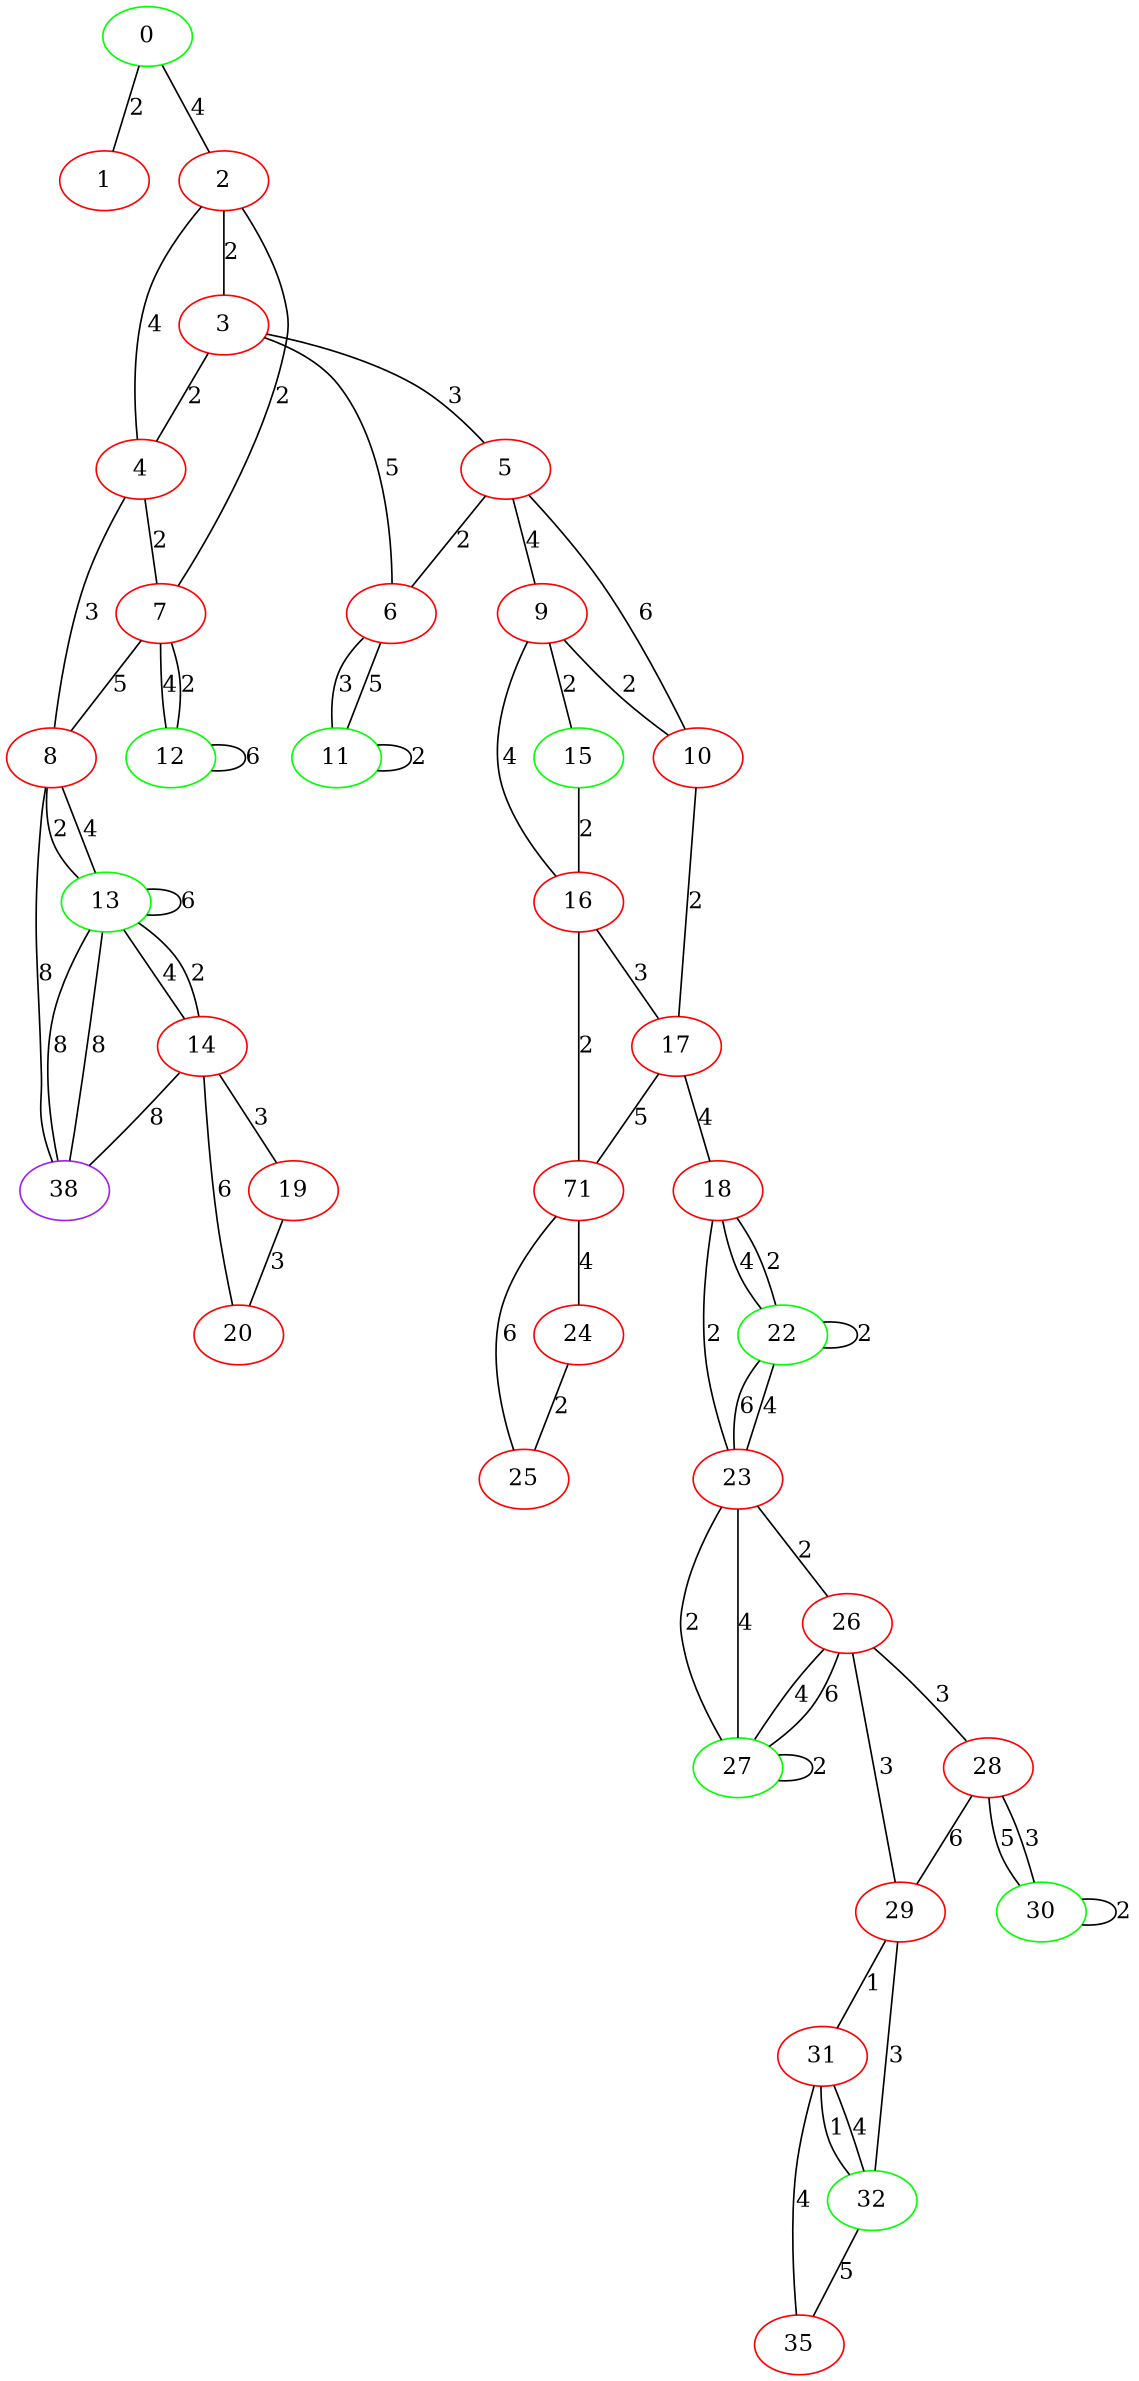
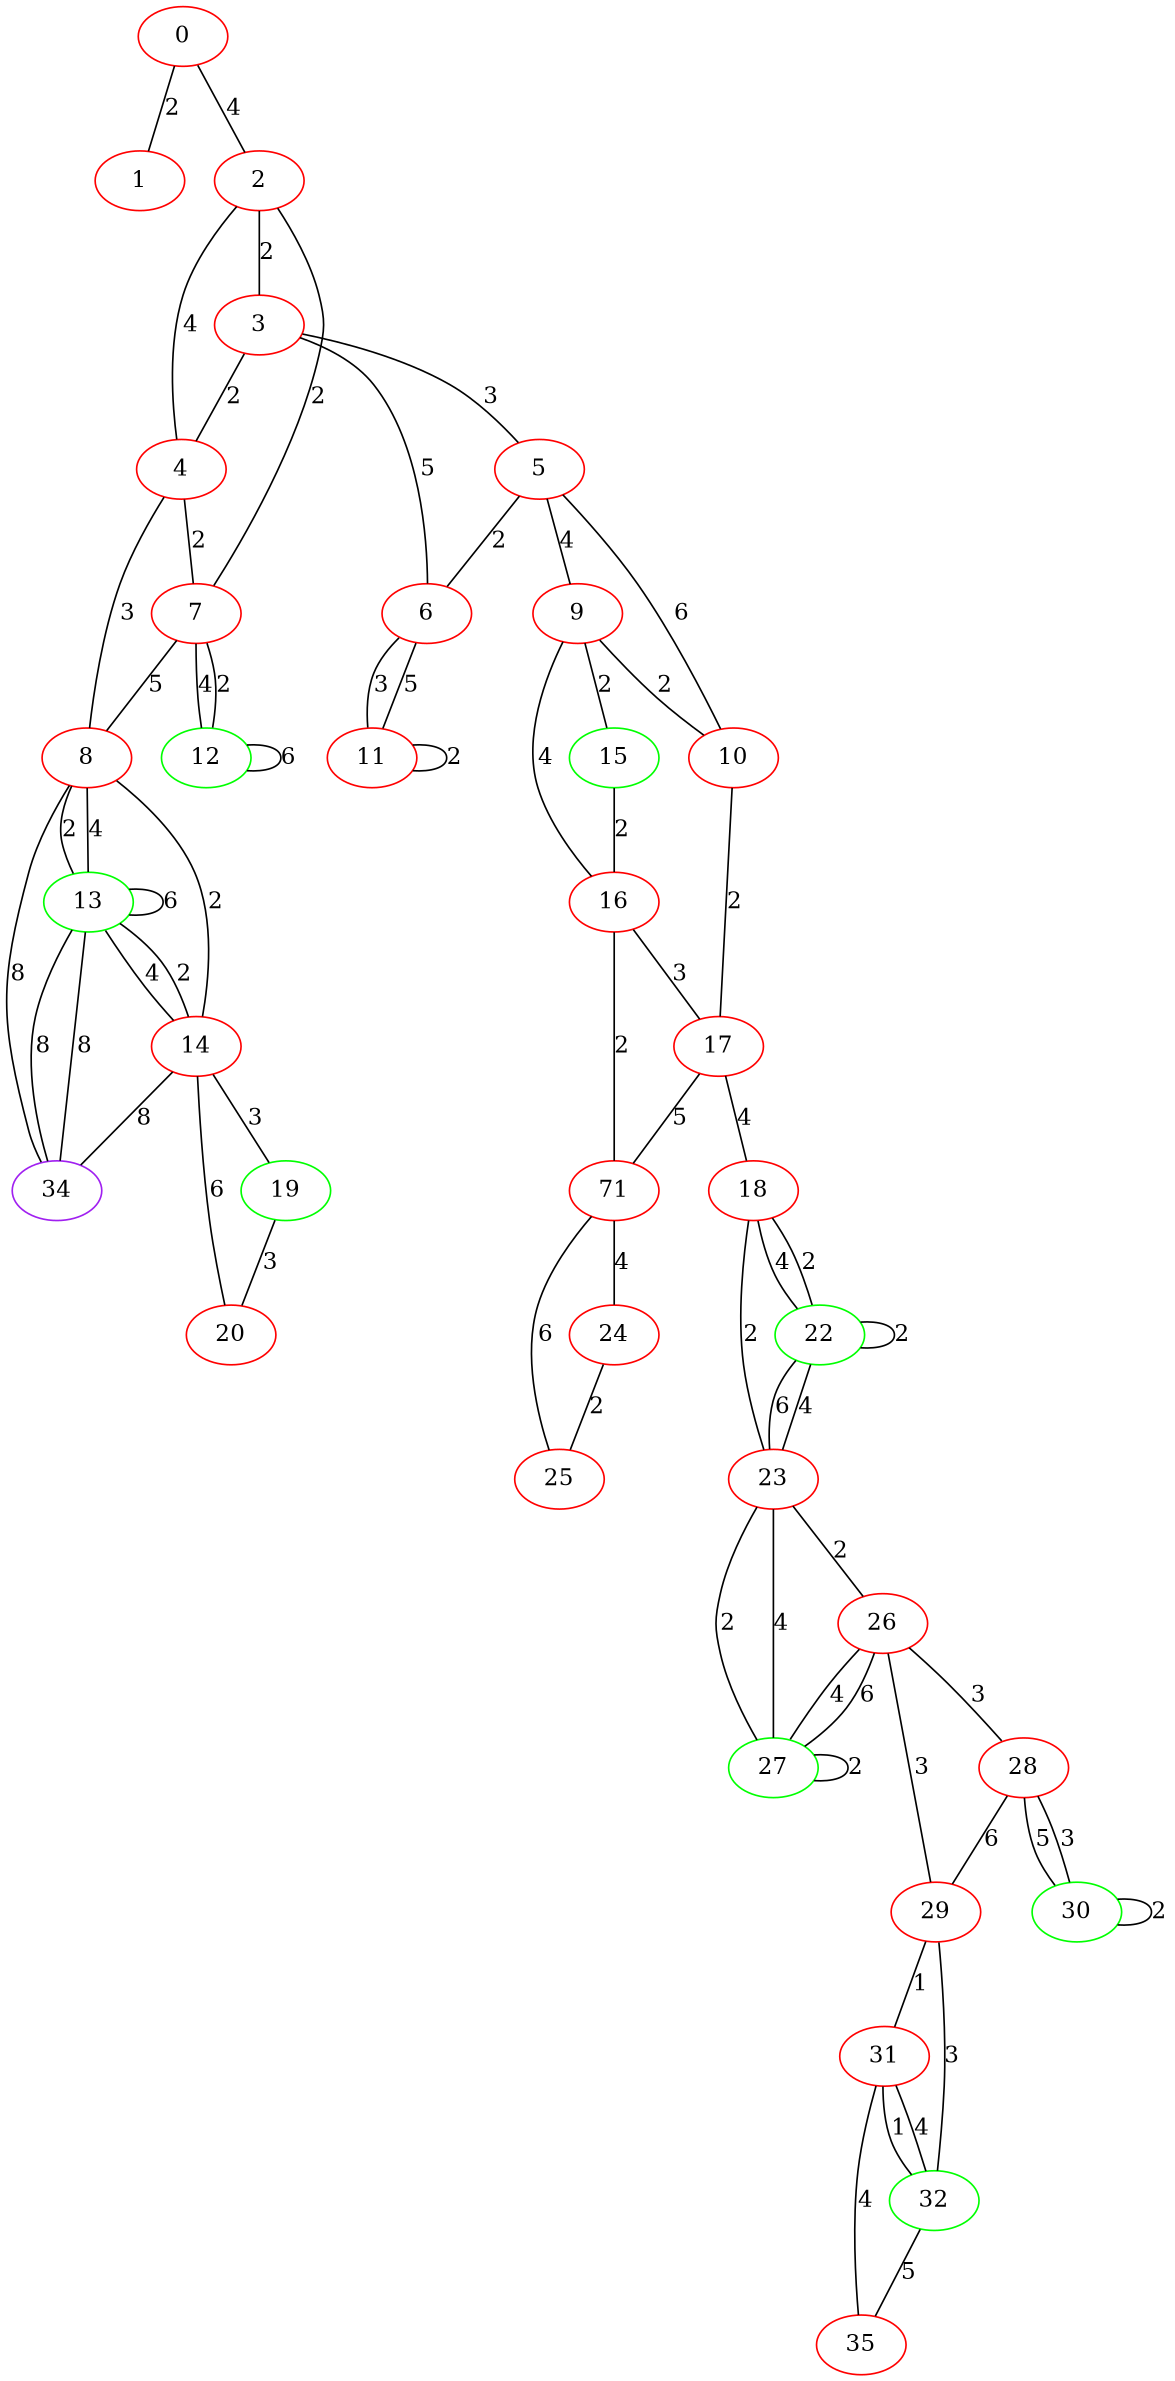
(148, 36) -> (183, 36)
(337, 758) -> (372, 758)
none -> (199, 884)
(65, 1191) -> (57, 1191)
(294, 1191) -> (286, 1191)
